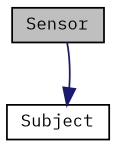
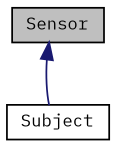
(70, 65) -> (47, 83)
